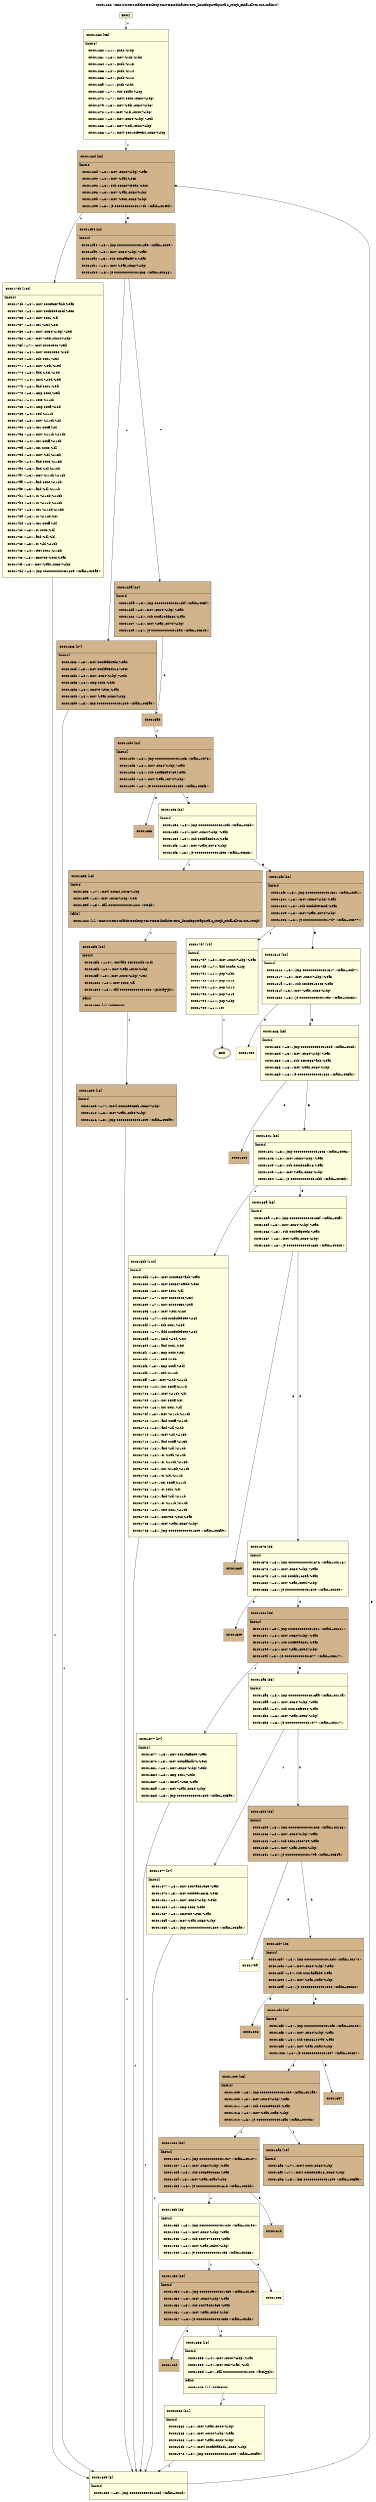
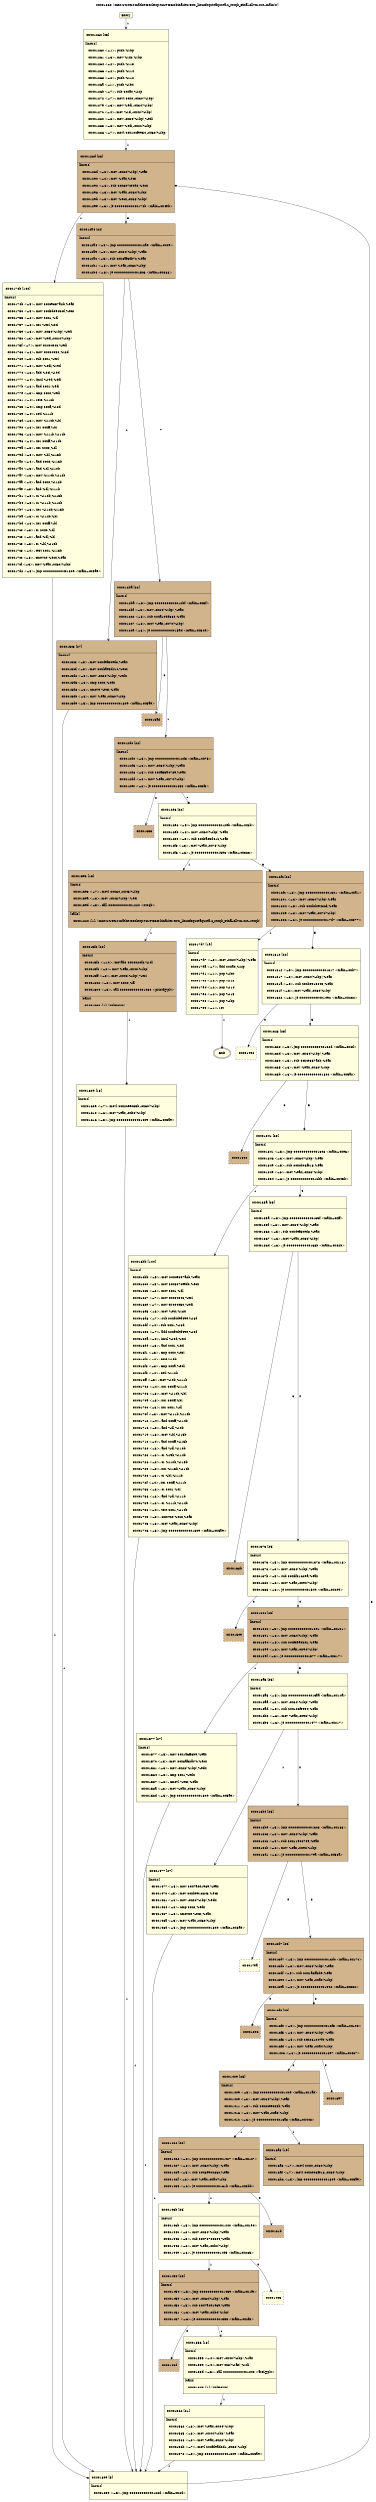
(155, 731) -> (167, 686)
(126, 1105) -> (126, 1105)
